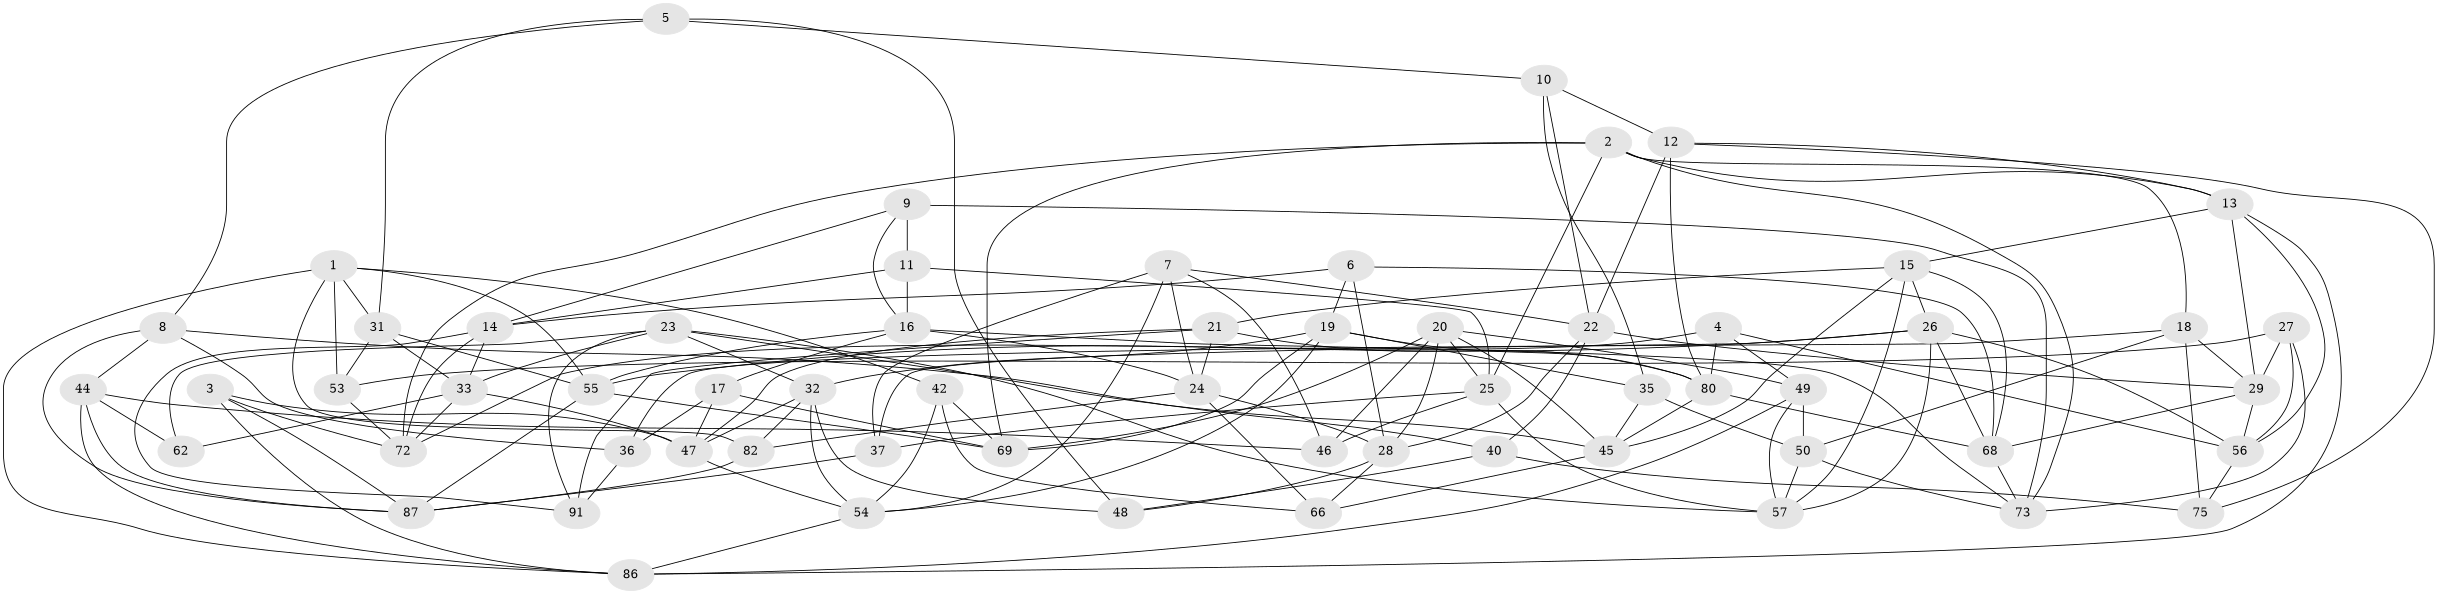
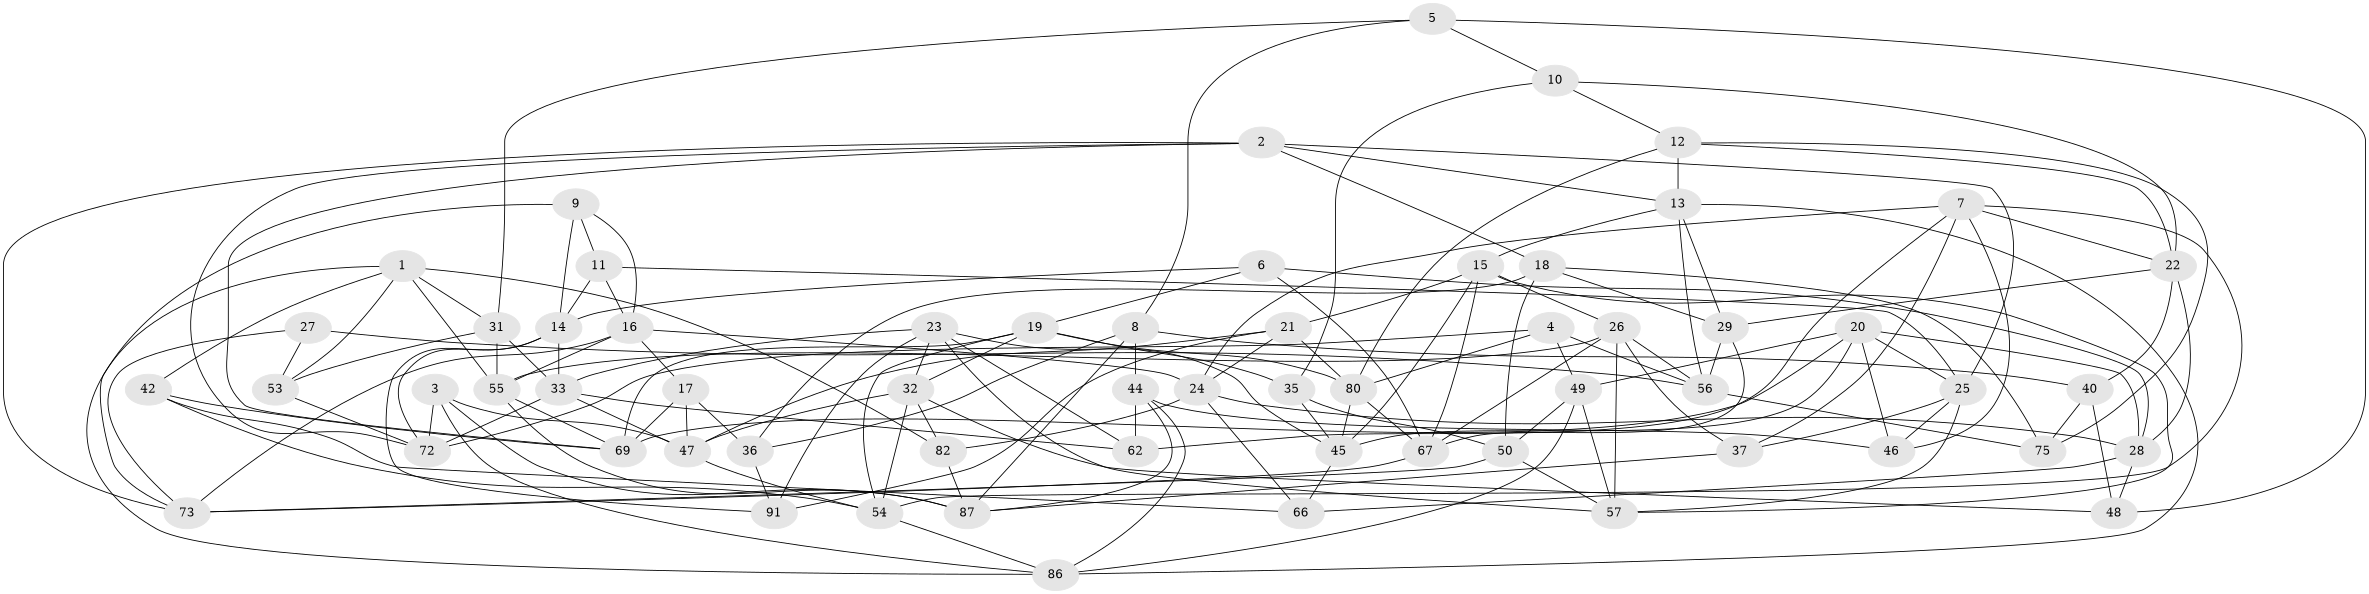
(2272, 359) -> none
none -> (1774, 378)
(1990, 451) -> (1426, 451)
